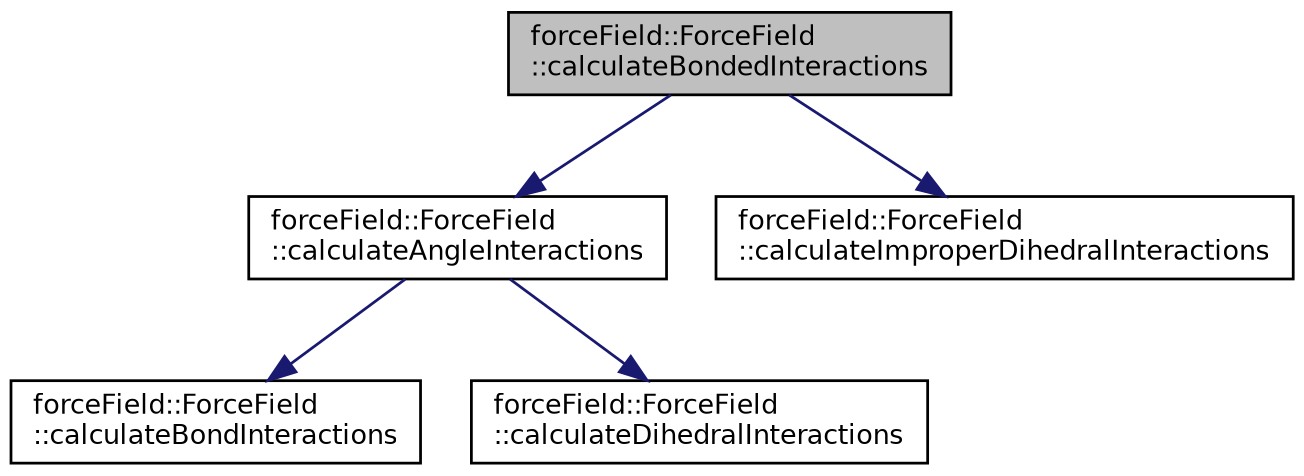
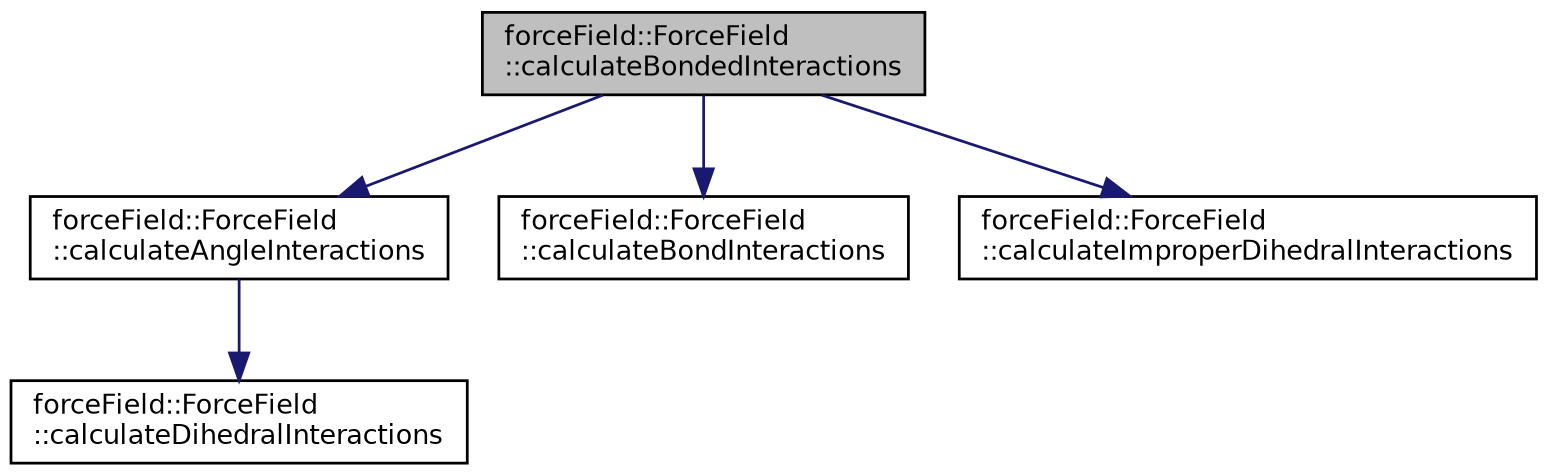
(348, 322) -> (704, 132)
